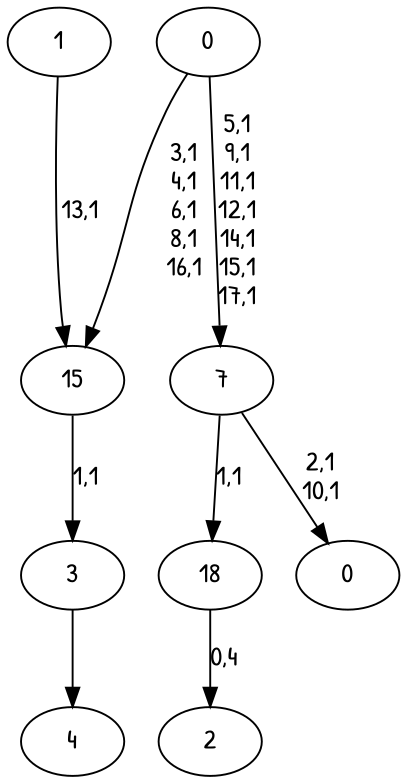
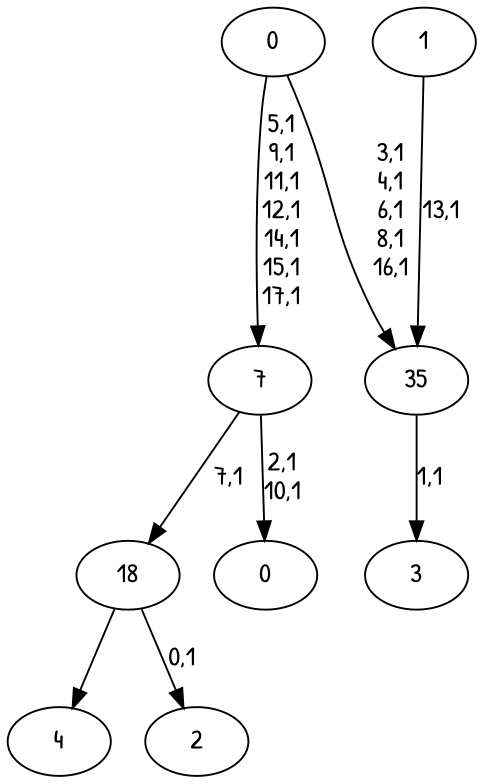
(73, 380) -> (417, 380)
(229, 478) -> (229, 478)
(73, 649) -> (97, 650)
(225, 658) -> (183, 658)
